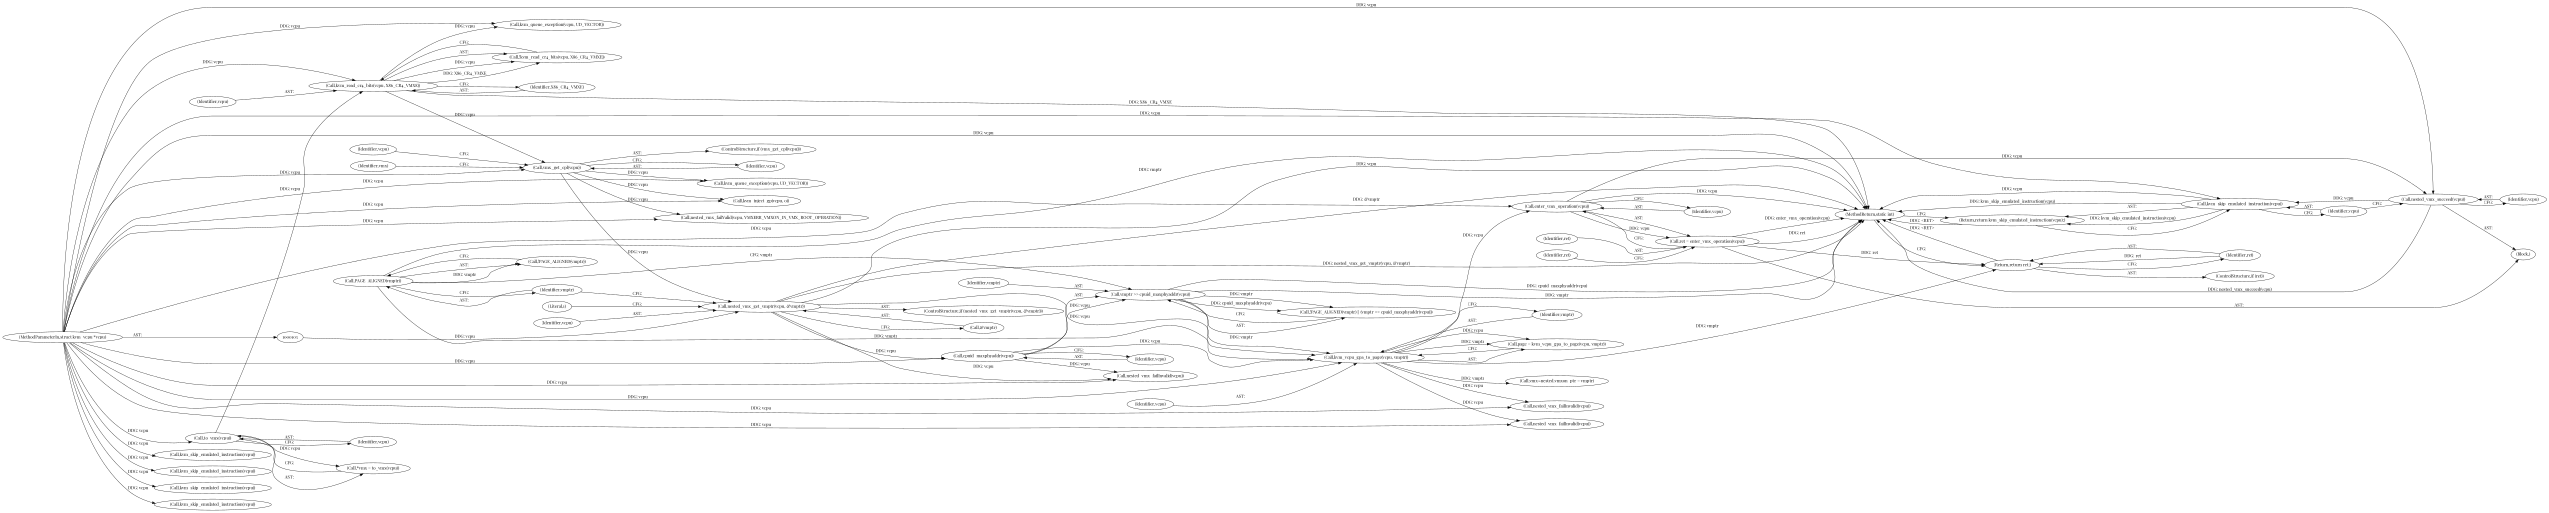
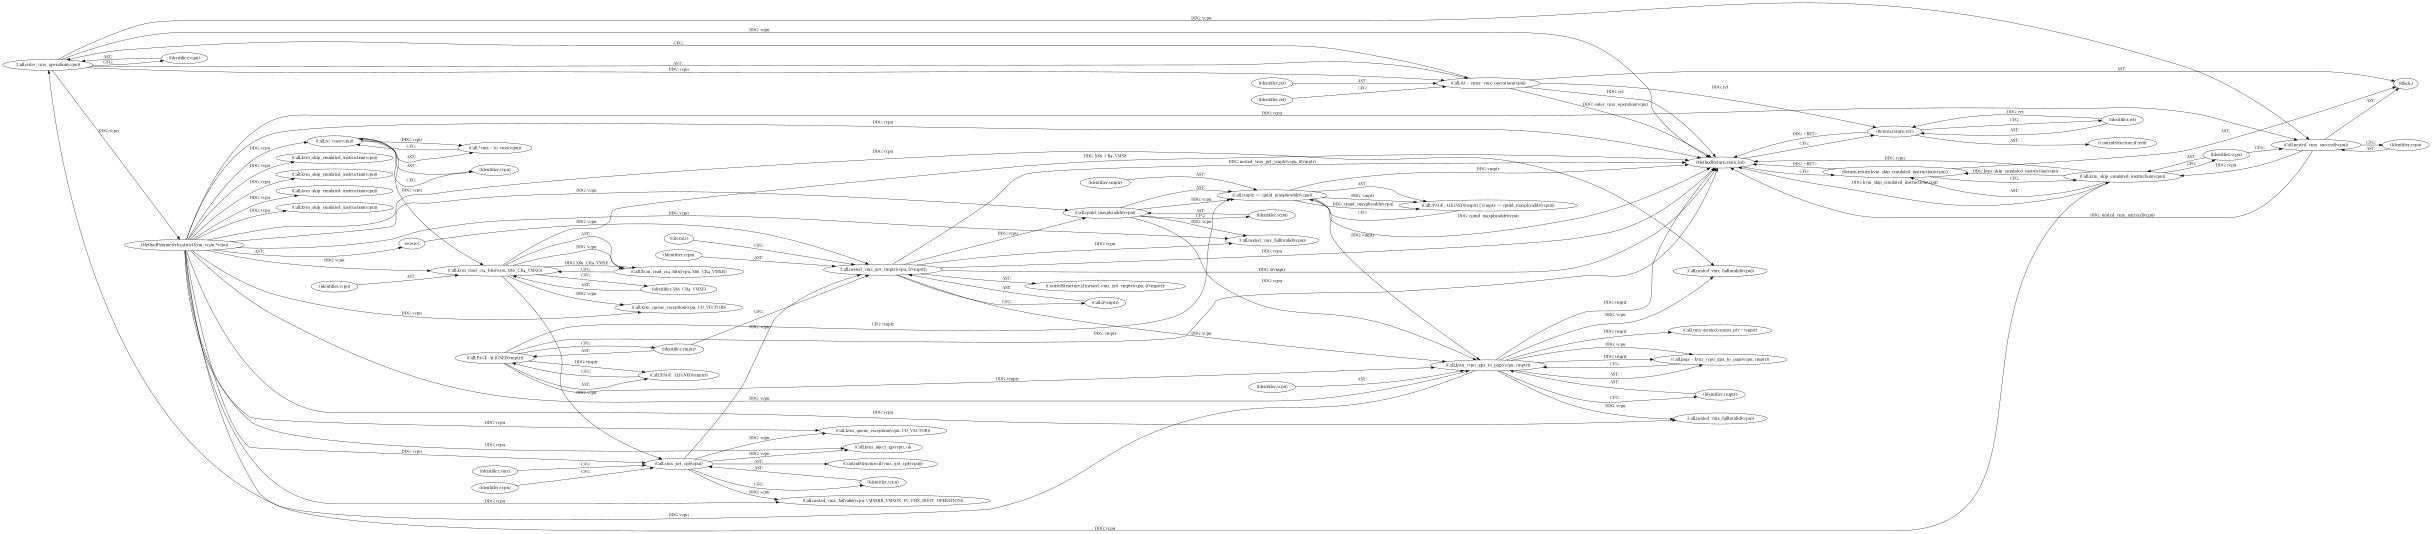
none -> (2177, 152)
(792, 237) -> (115, 154)
(1703, 339) -> (1643, 308)
